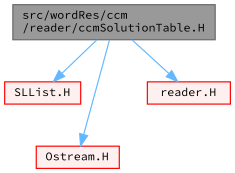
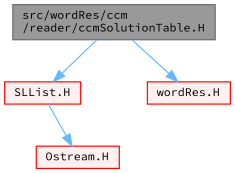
(97, 87) -> (57, 120)
(189, 93) -> (189, 93)
